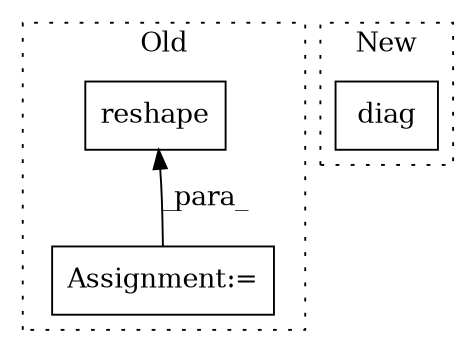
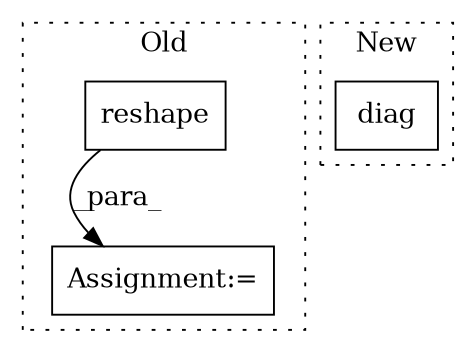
(162, 208) -> (71, 189)
